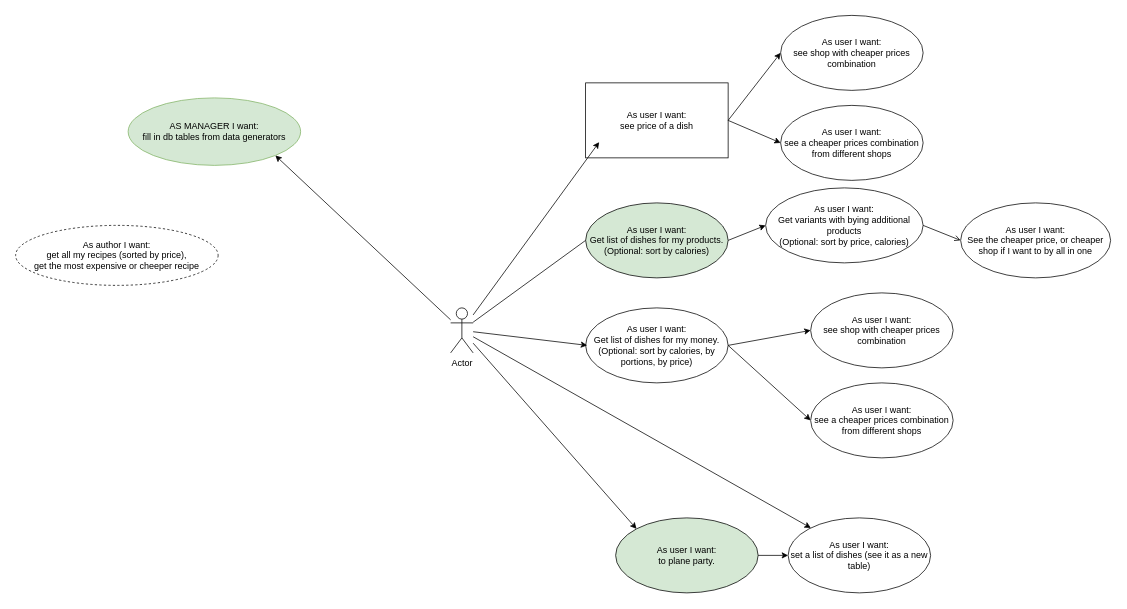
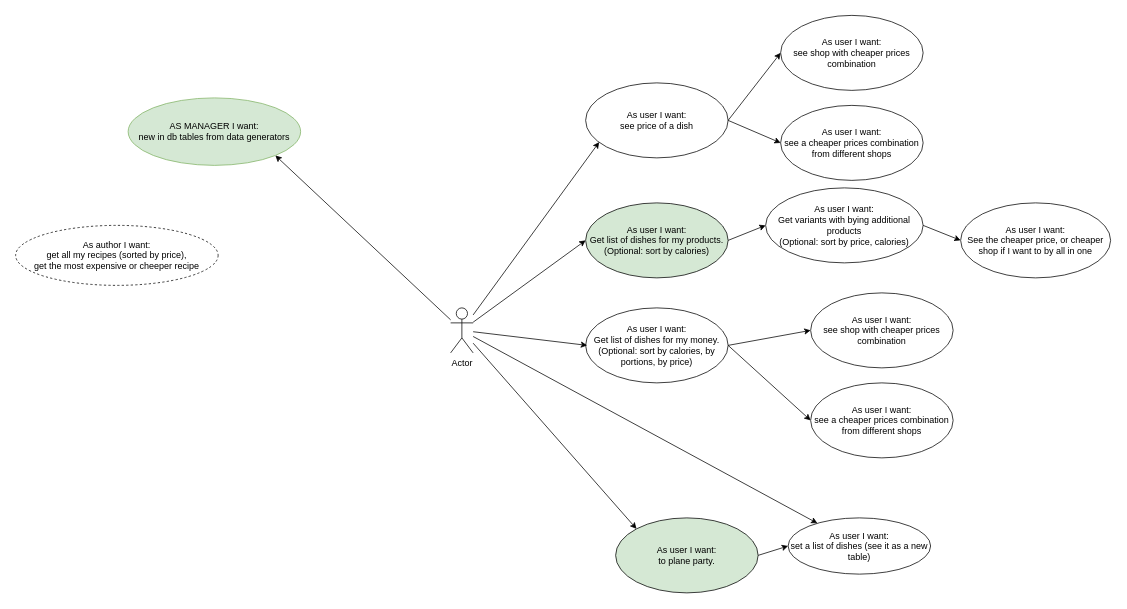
(657, 120) -> (657, 120)
(214, 132) -> (214, 132)
(956, 239) -> (954, 238)
(582, 243) -> (581, 244)
(859, 555) -> (859, 546)
